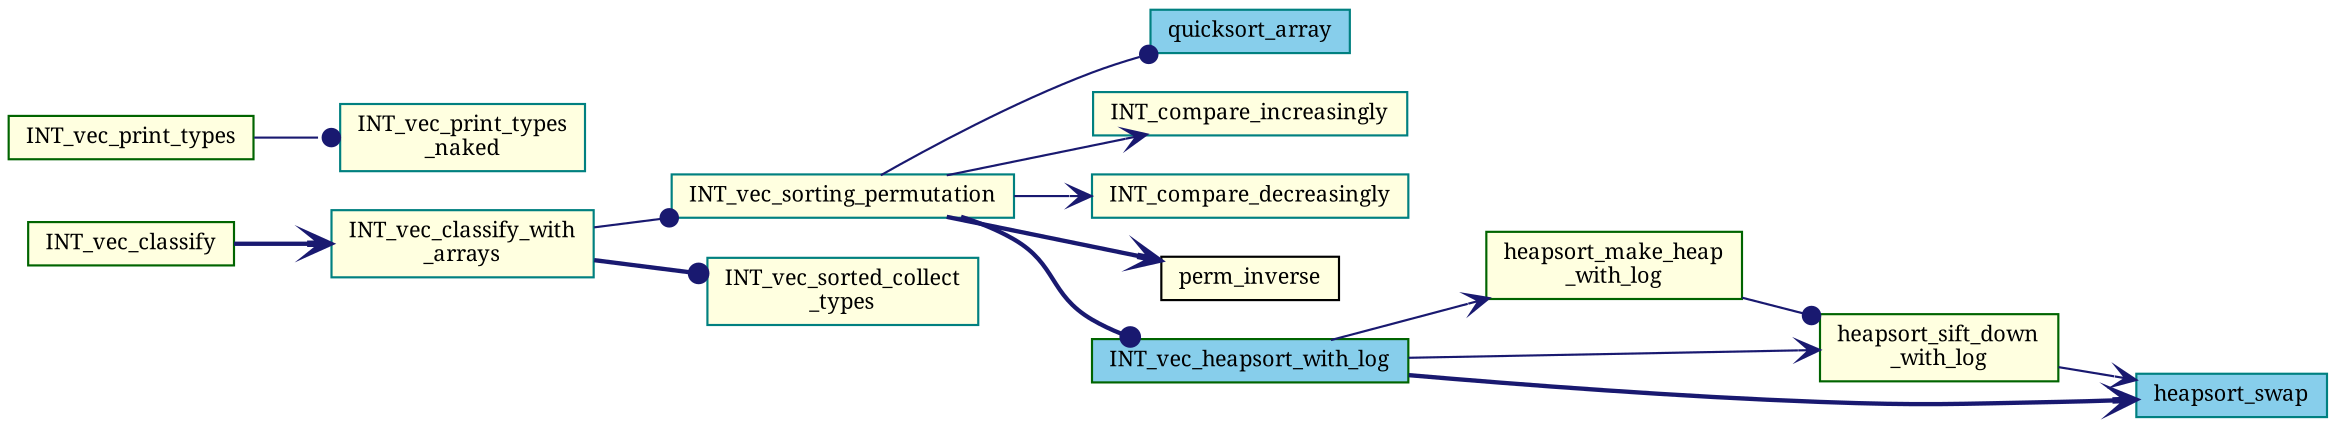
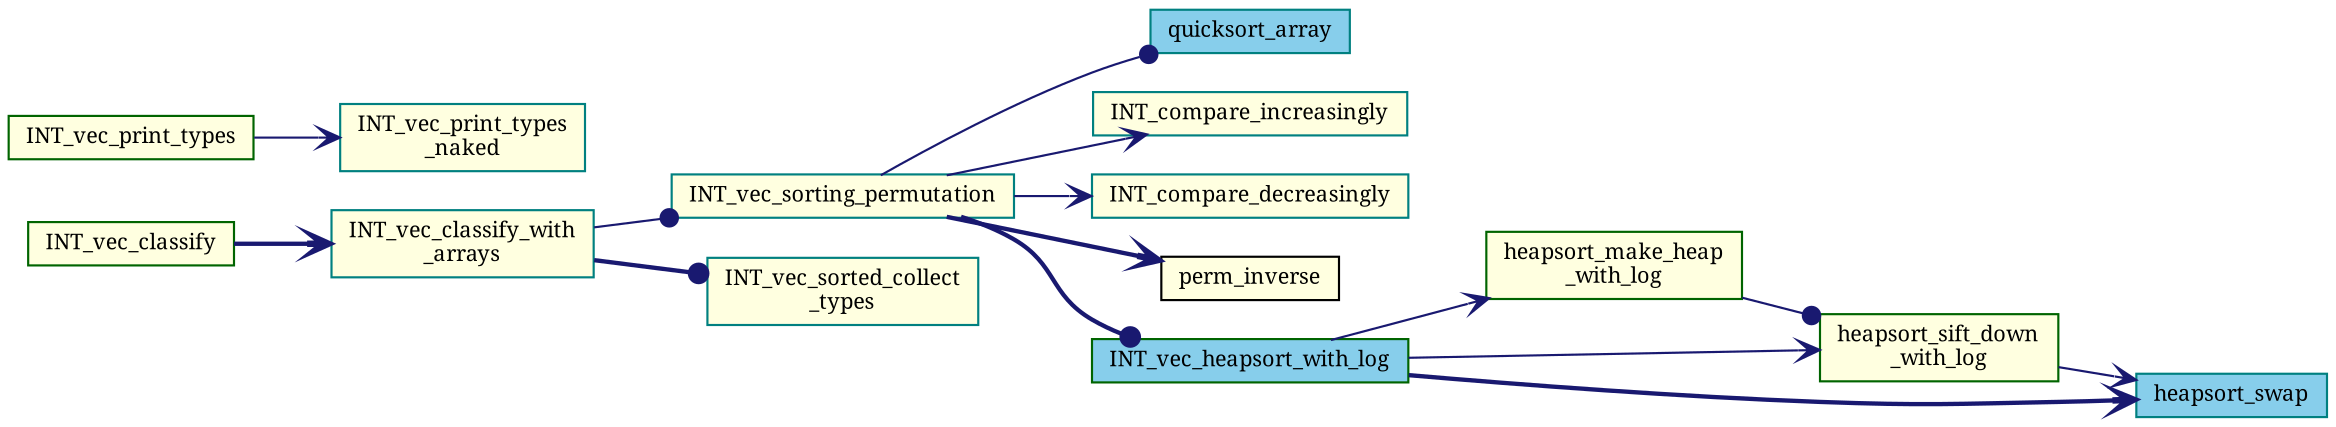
(286, 138) -> (286, 138)
